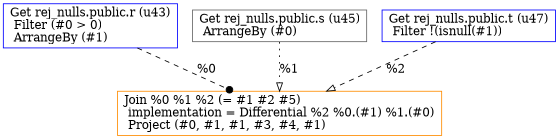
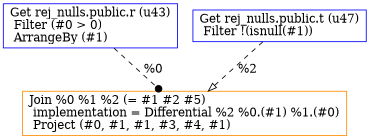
(280, 26) -> none
